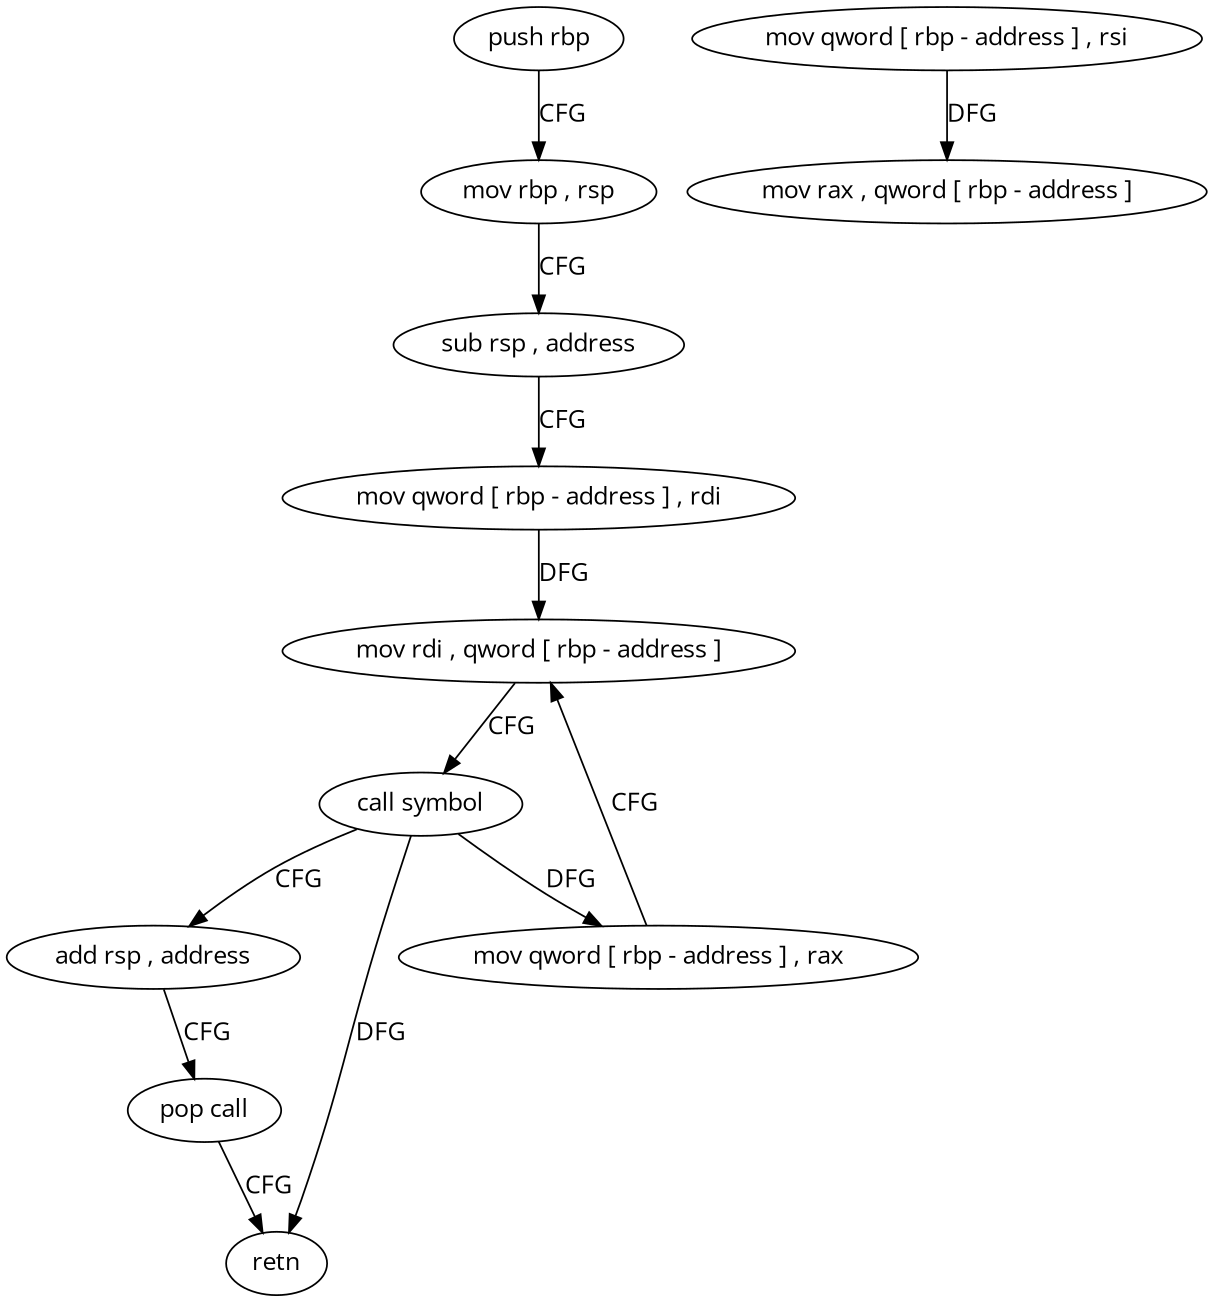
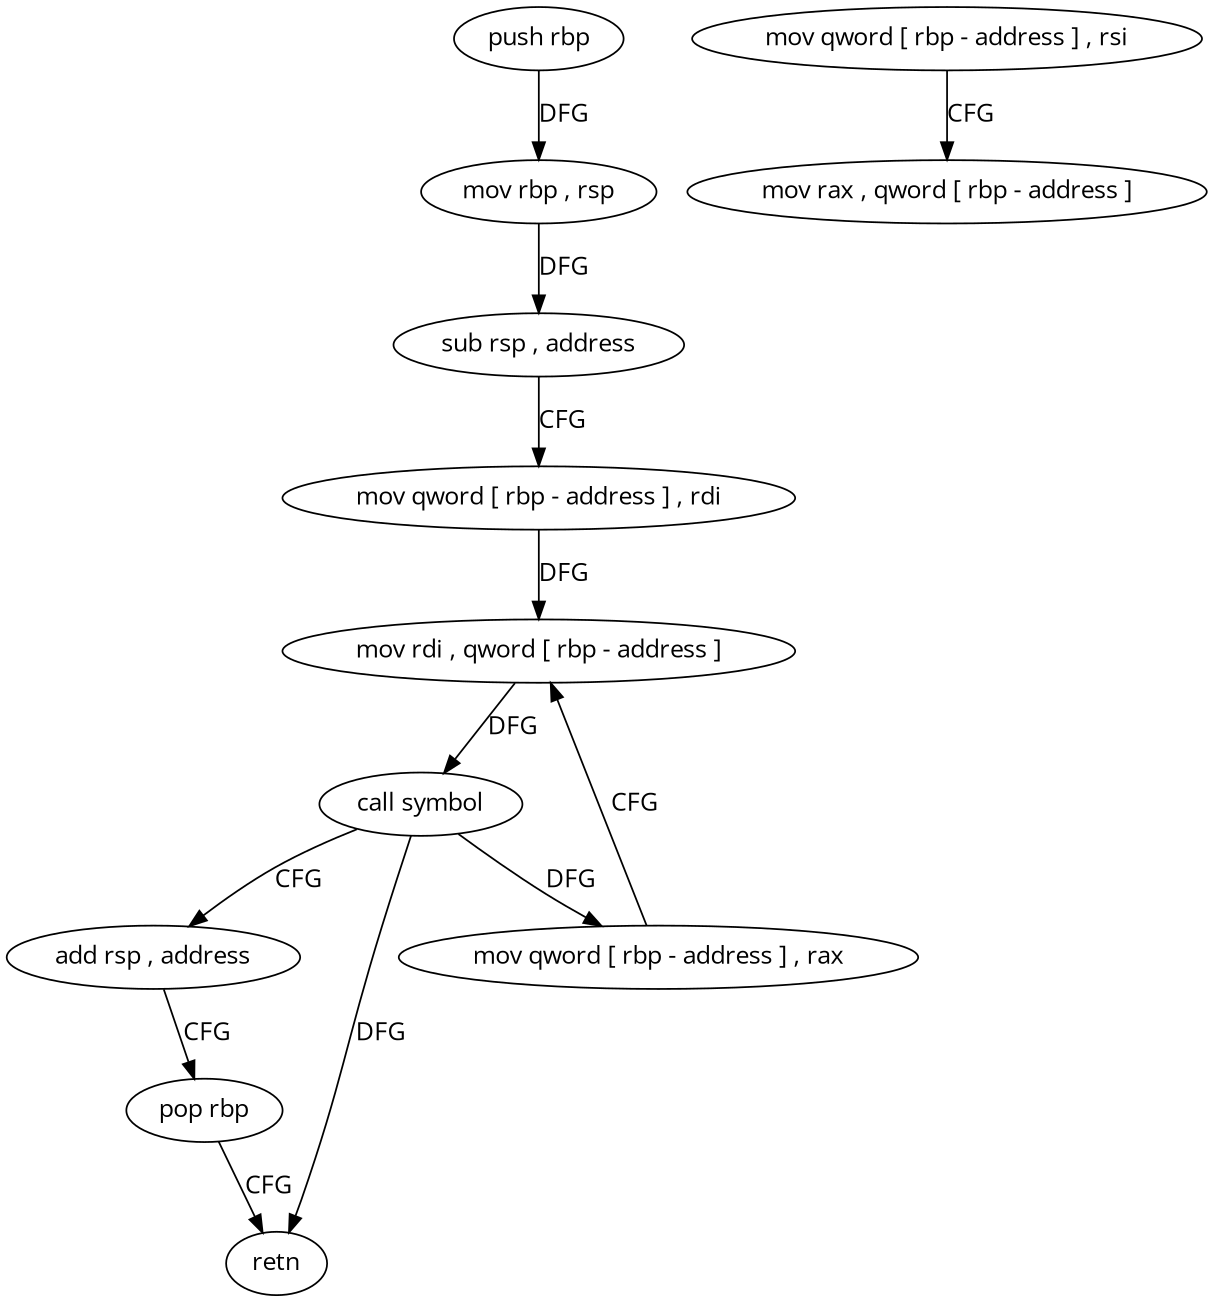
(563, 115) -> (564, 115)
(973, 115) -> (972, 115)
(563, 268) -> (564, 268)
(512, 728) -> (513, 728)
(204, 1110) -> (204, 1110)
